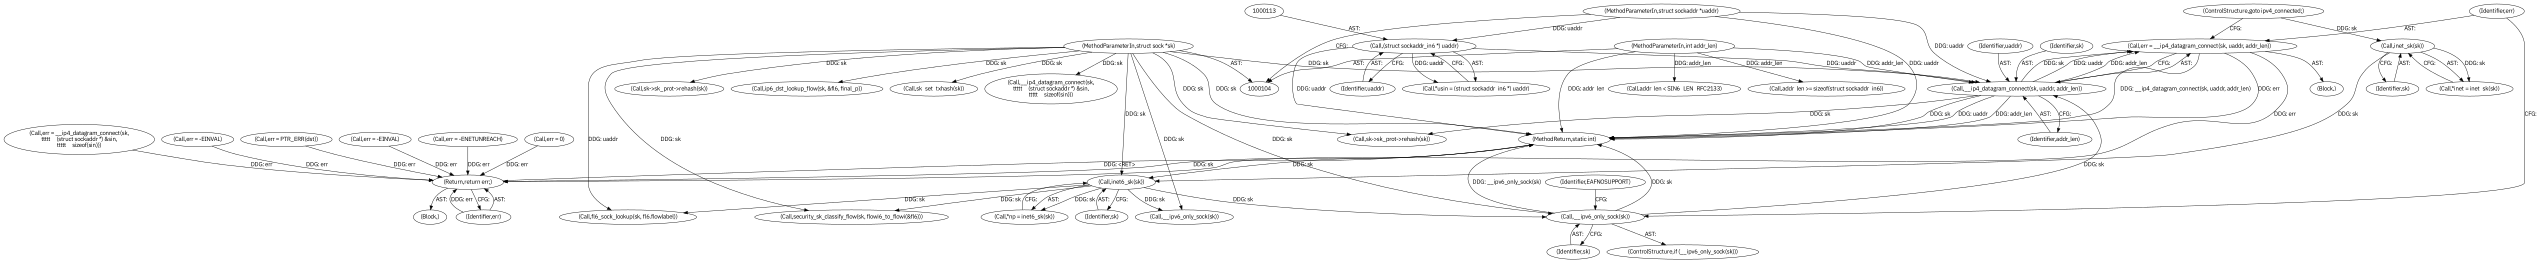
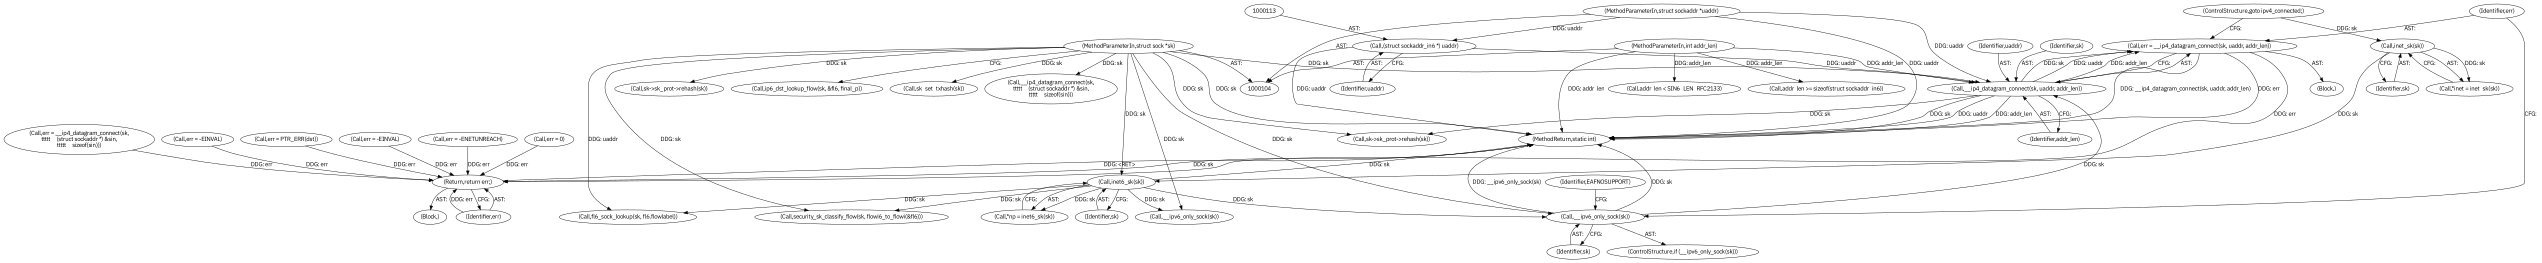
(1342, 46) -> (1342, 46)
(996, 64) -> (996, 64)
(1476, 89) -> none
(1267, 164) -> (1340, 165)
